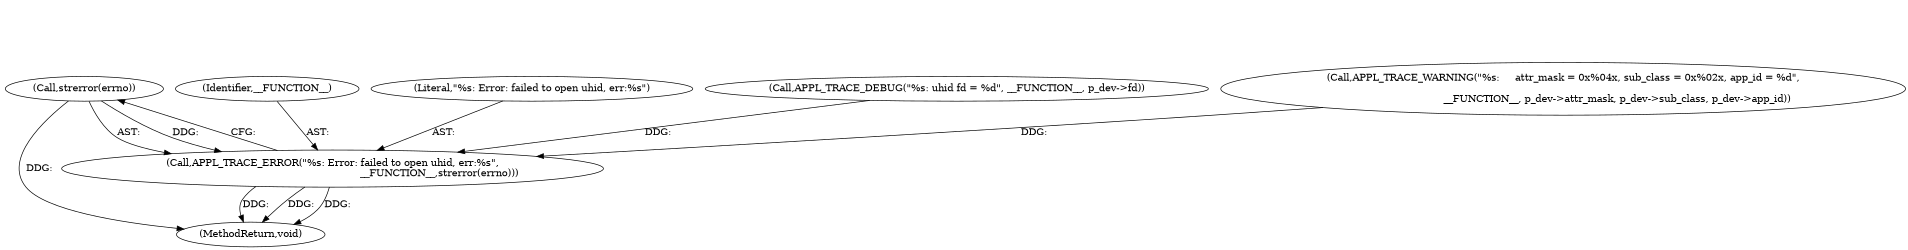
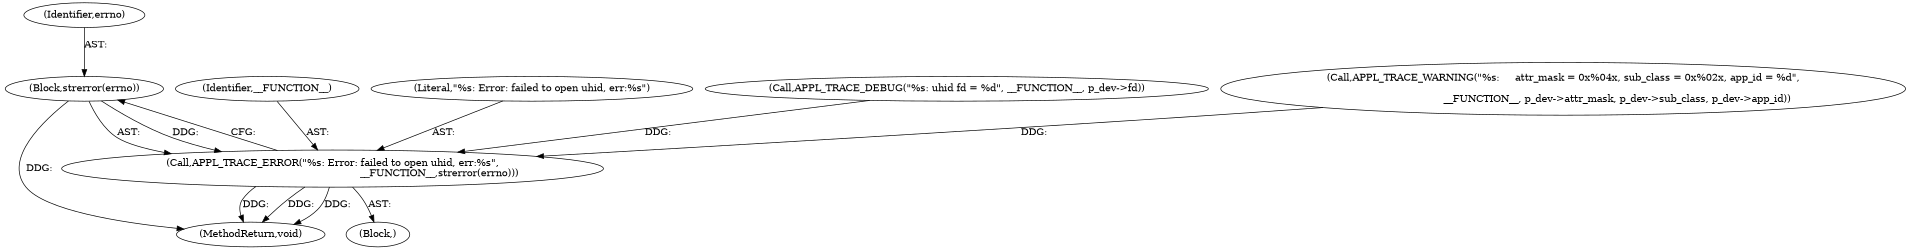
none -> (84, 15)
(84, 89) -> (84, 89)
none -> (378, 235)
